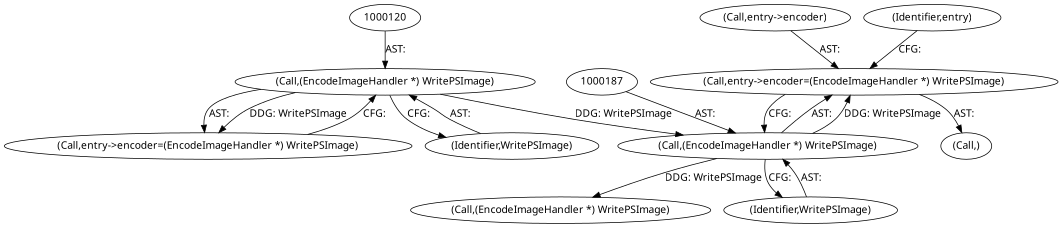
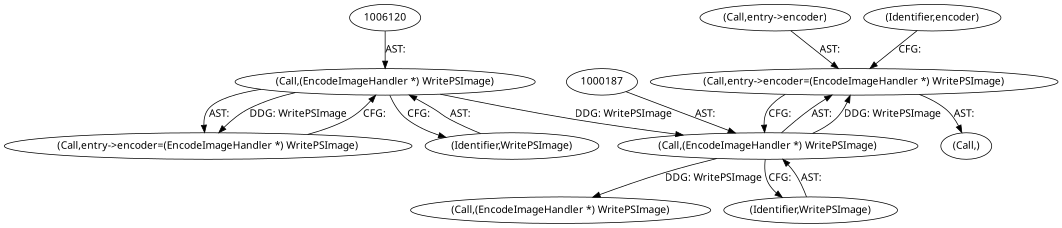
(385, 18) -> (385, 18)
(932, 18) -> (932, 18)
